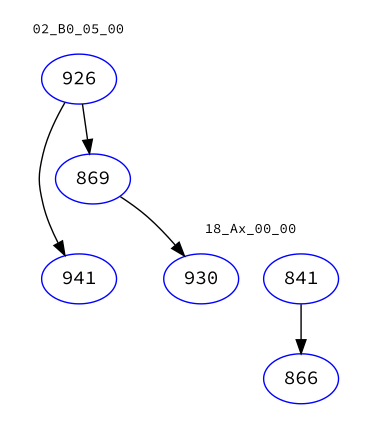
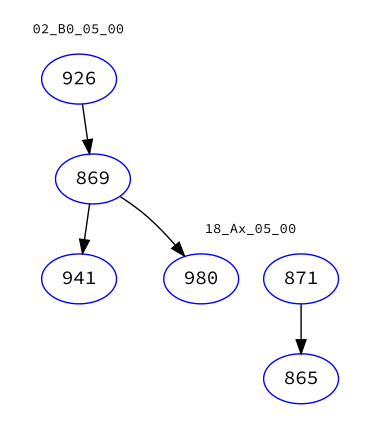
(40, 172) -> (87, 222)
(251, 230) -> (251, 230)
(201, 279) -> (201, 279)
(301, 279) -> (301, 279)
(301, 379) -> (301, 379)
